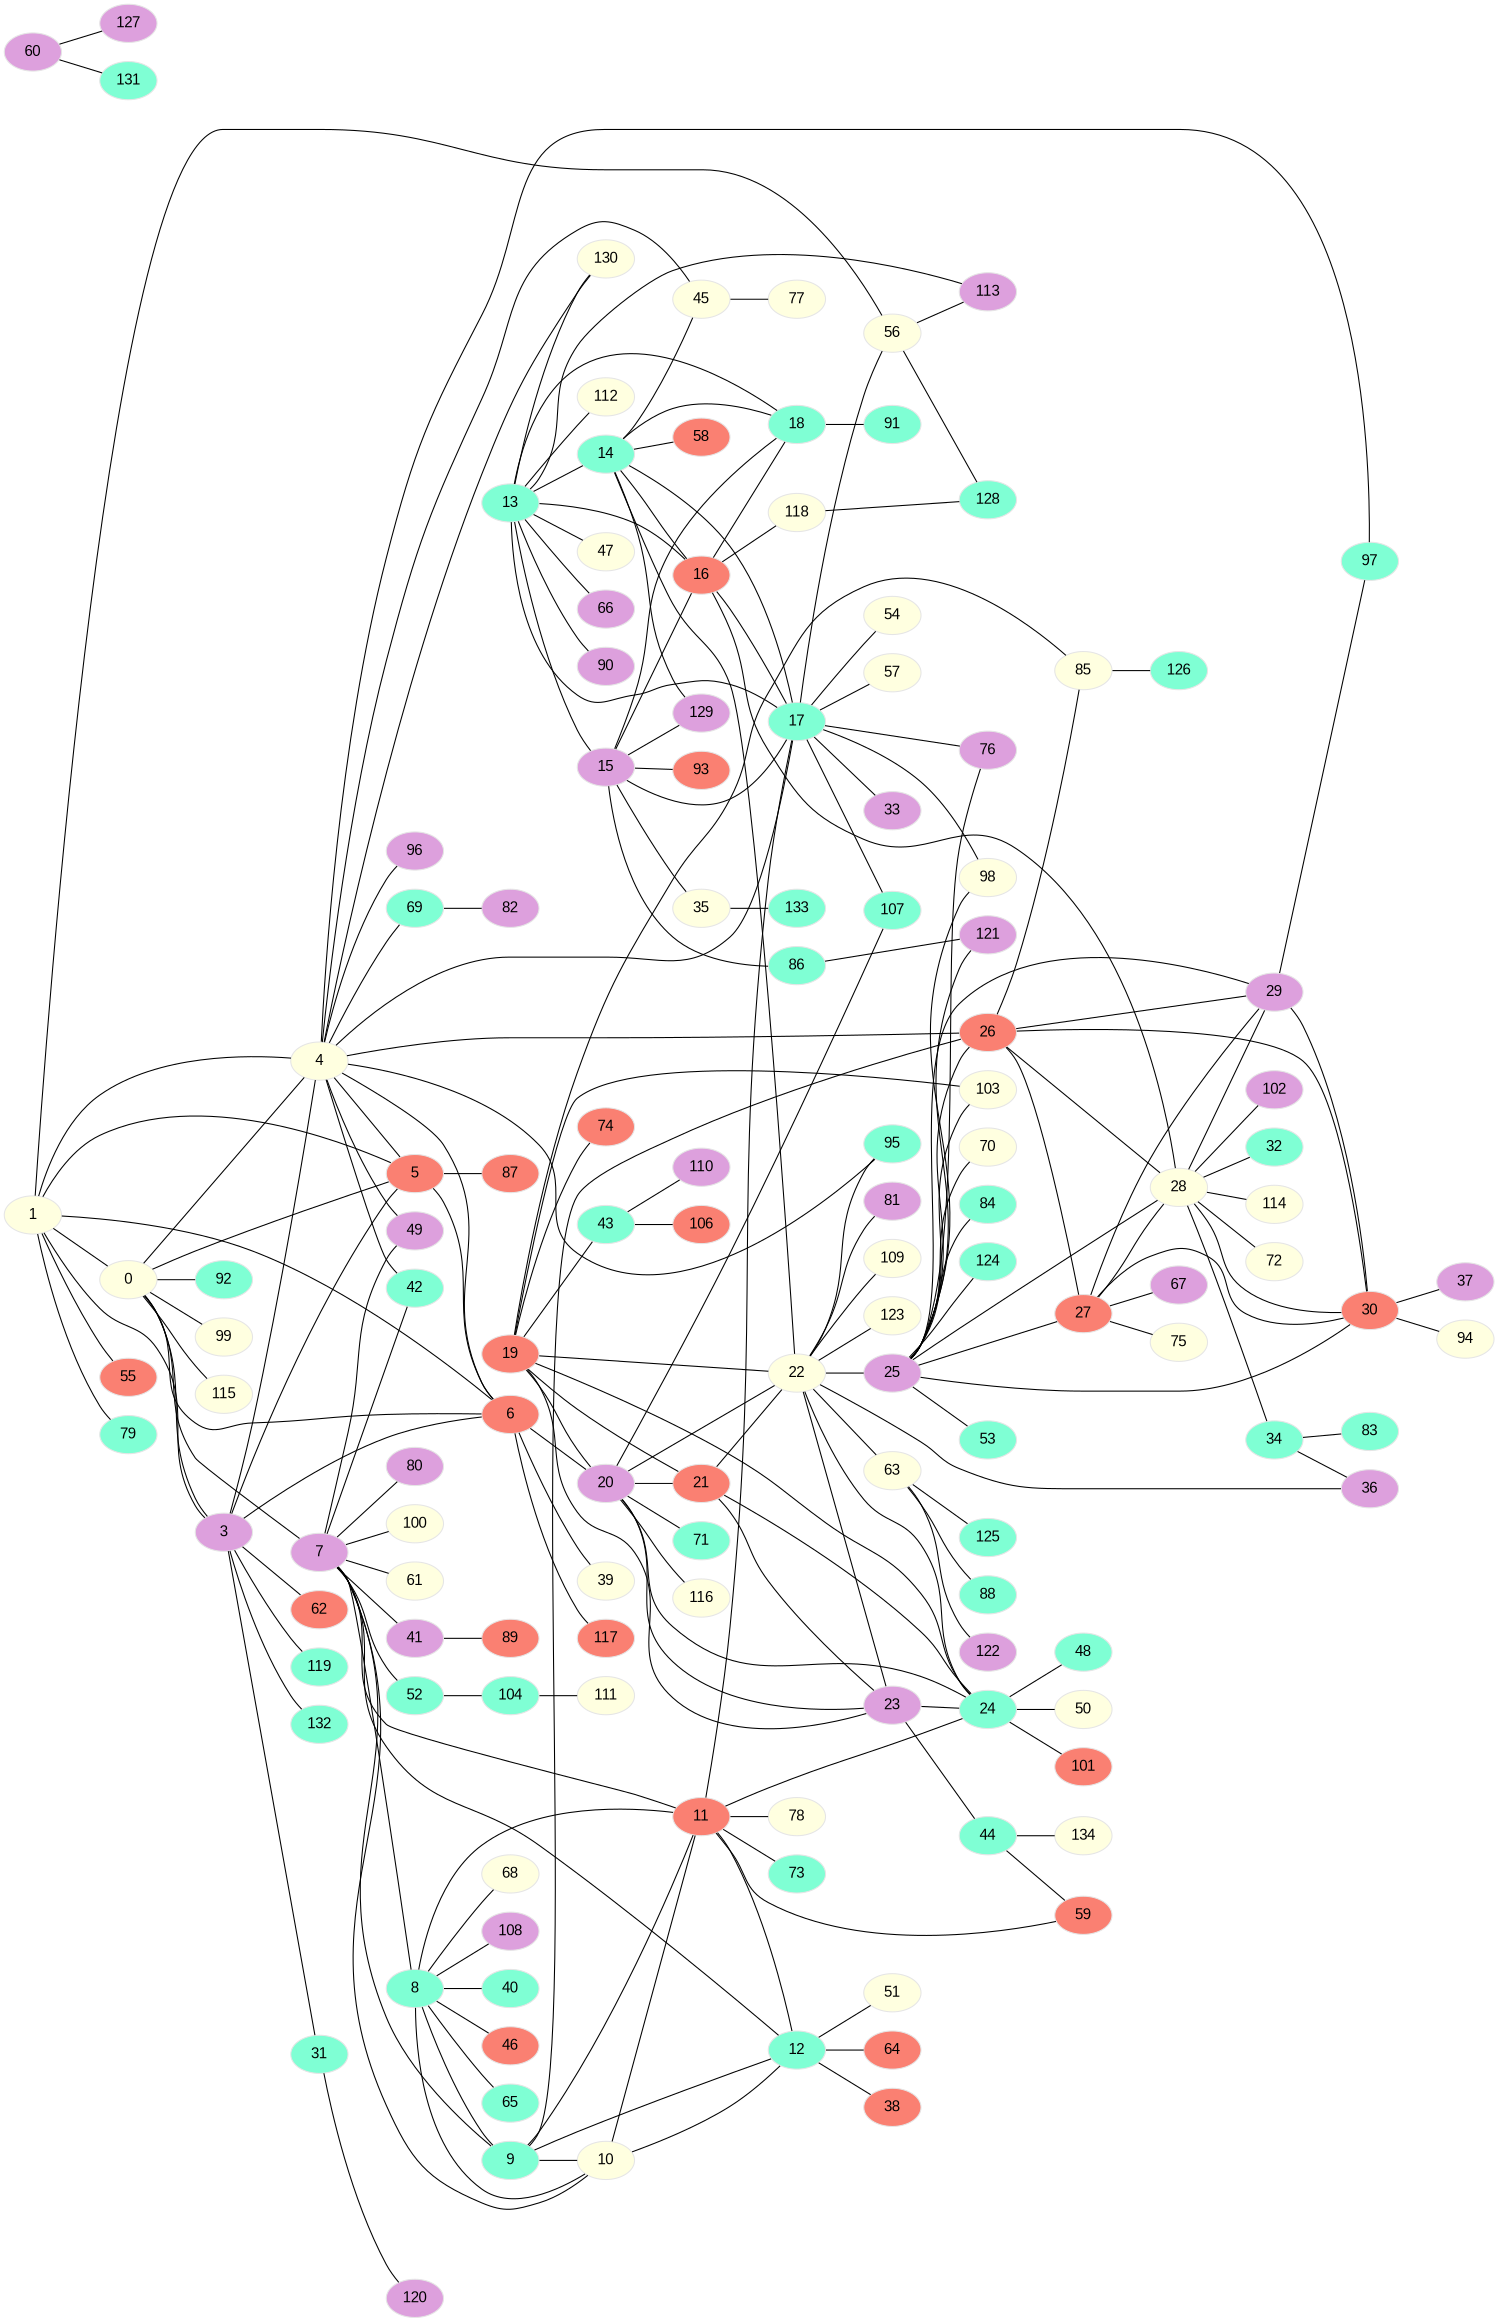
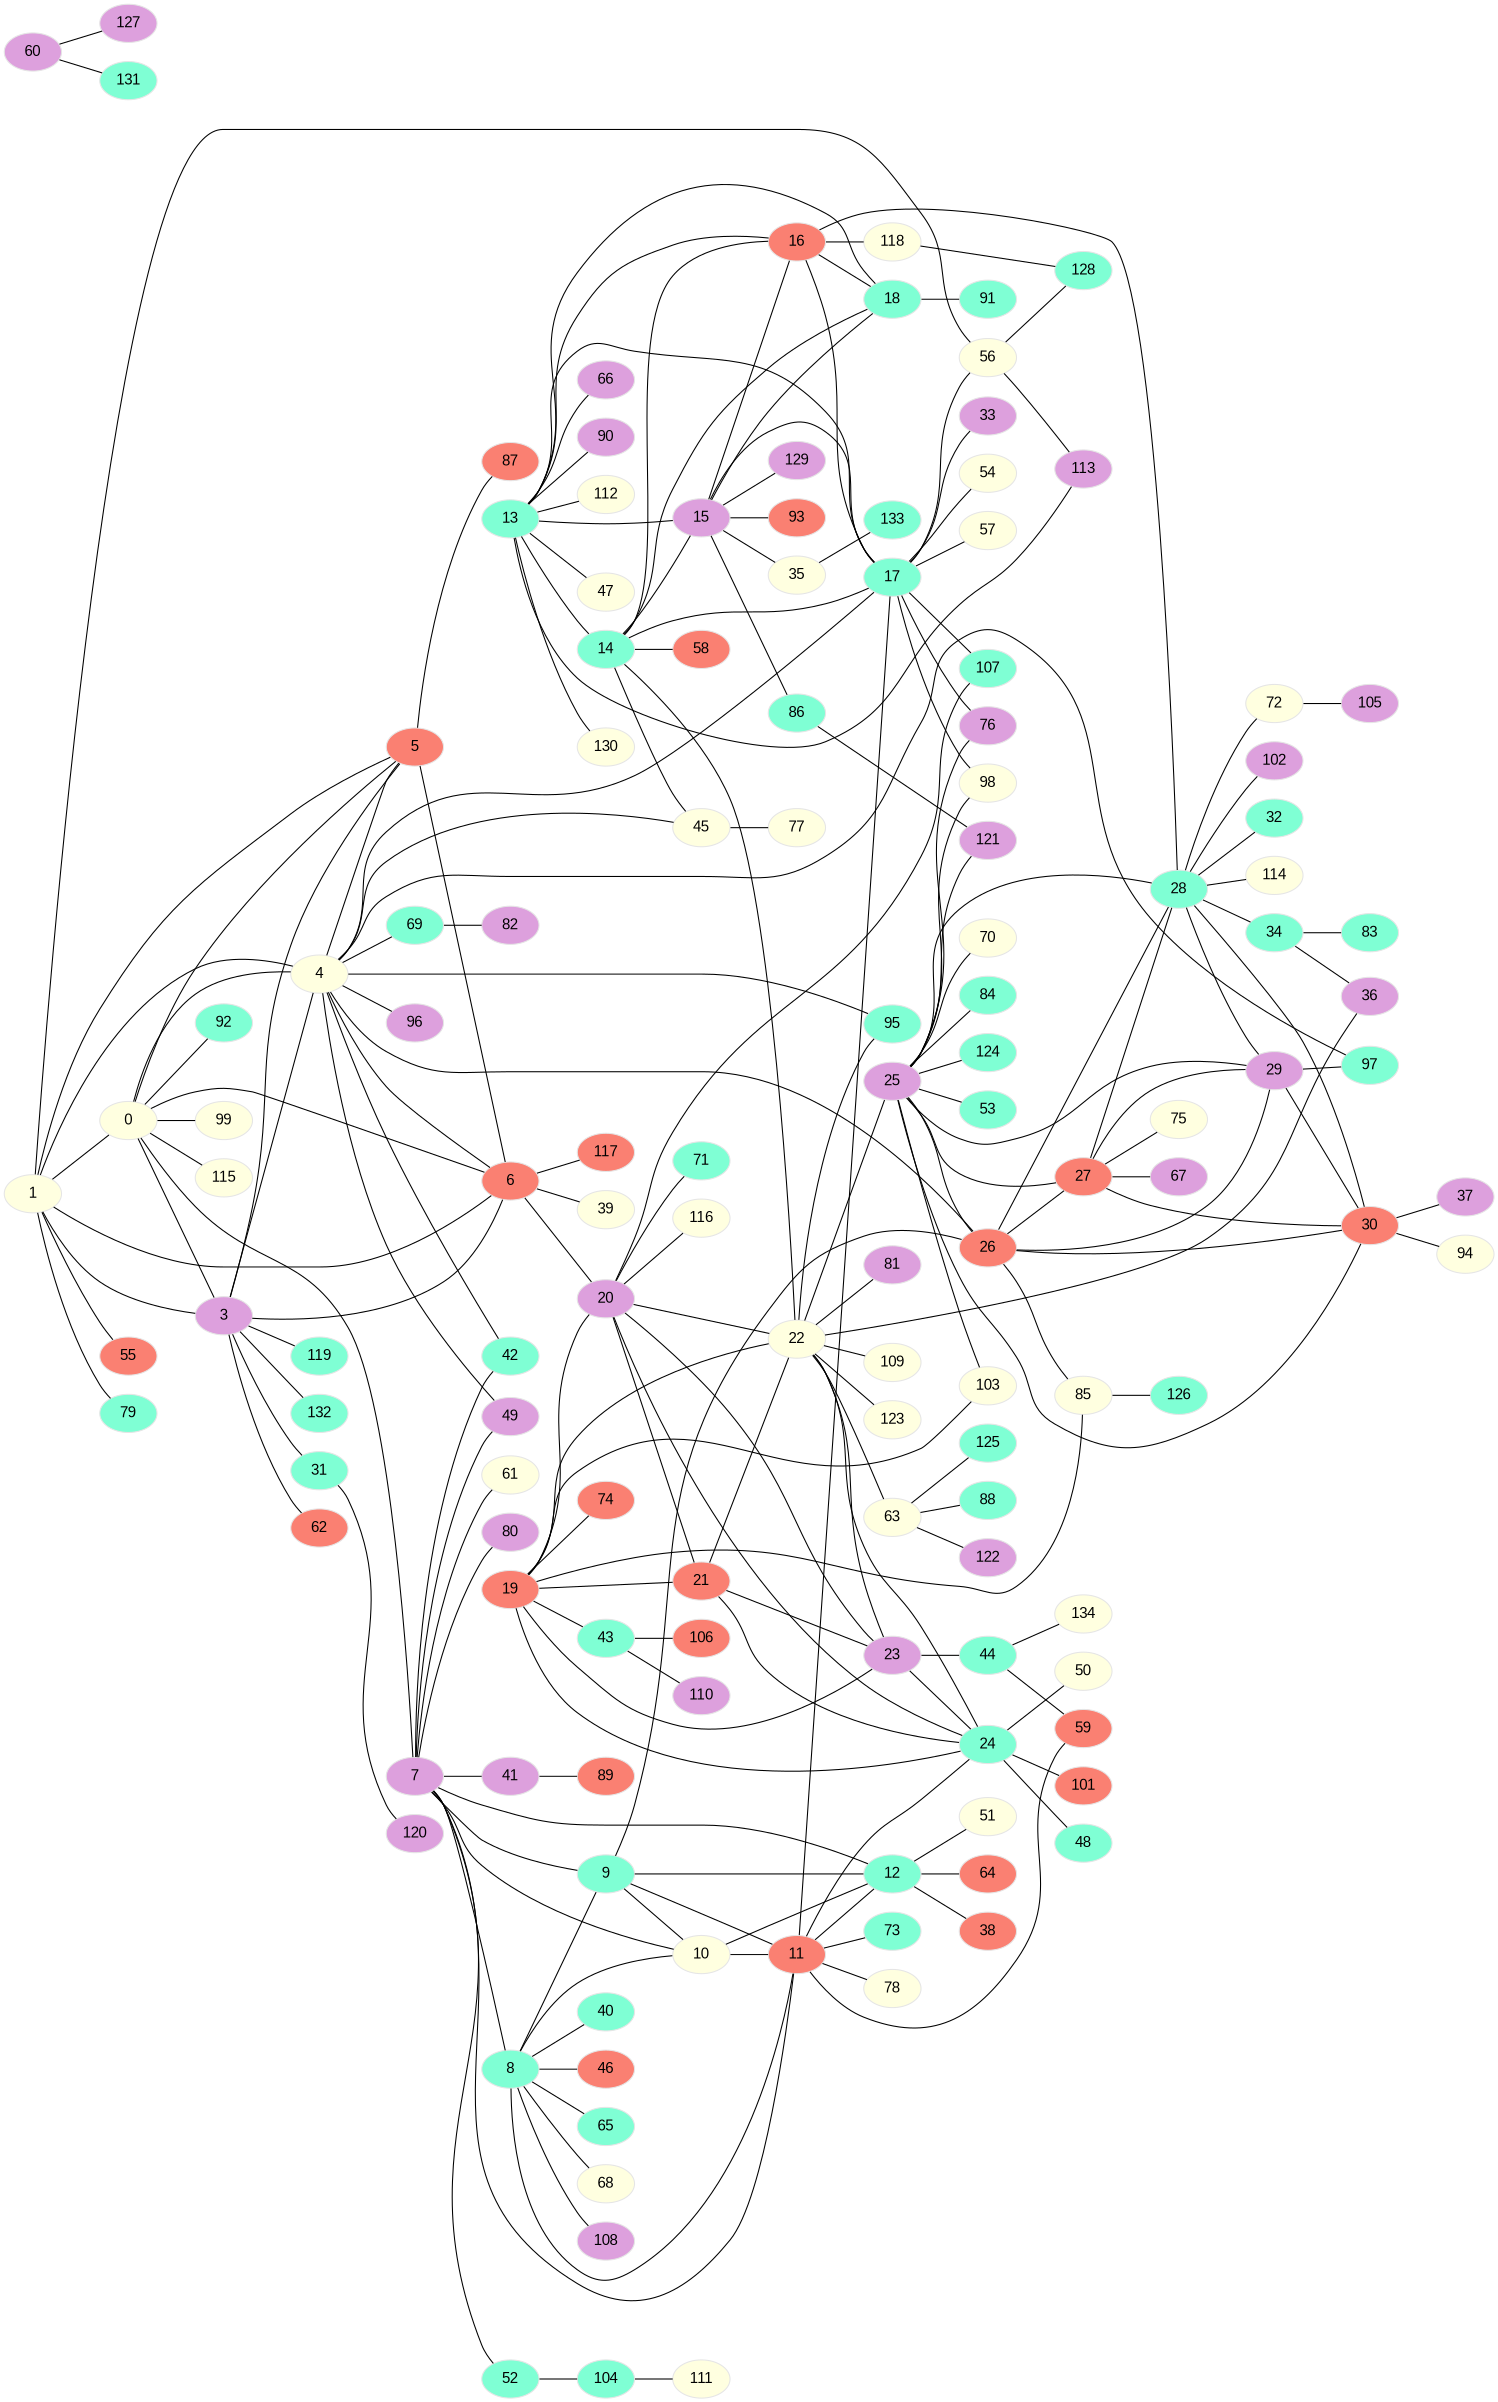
(648, 586) -> (659, 586)
(423, 645) -> none
none -> (1370, 704)
(1179, 1187) -> (1179, 889)
(415, 1524) -> none
